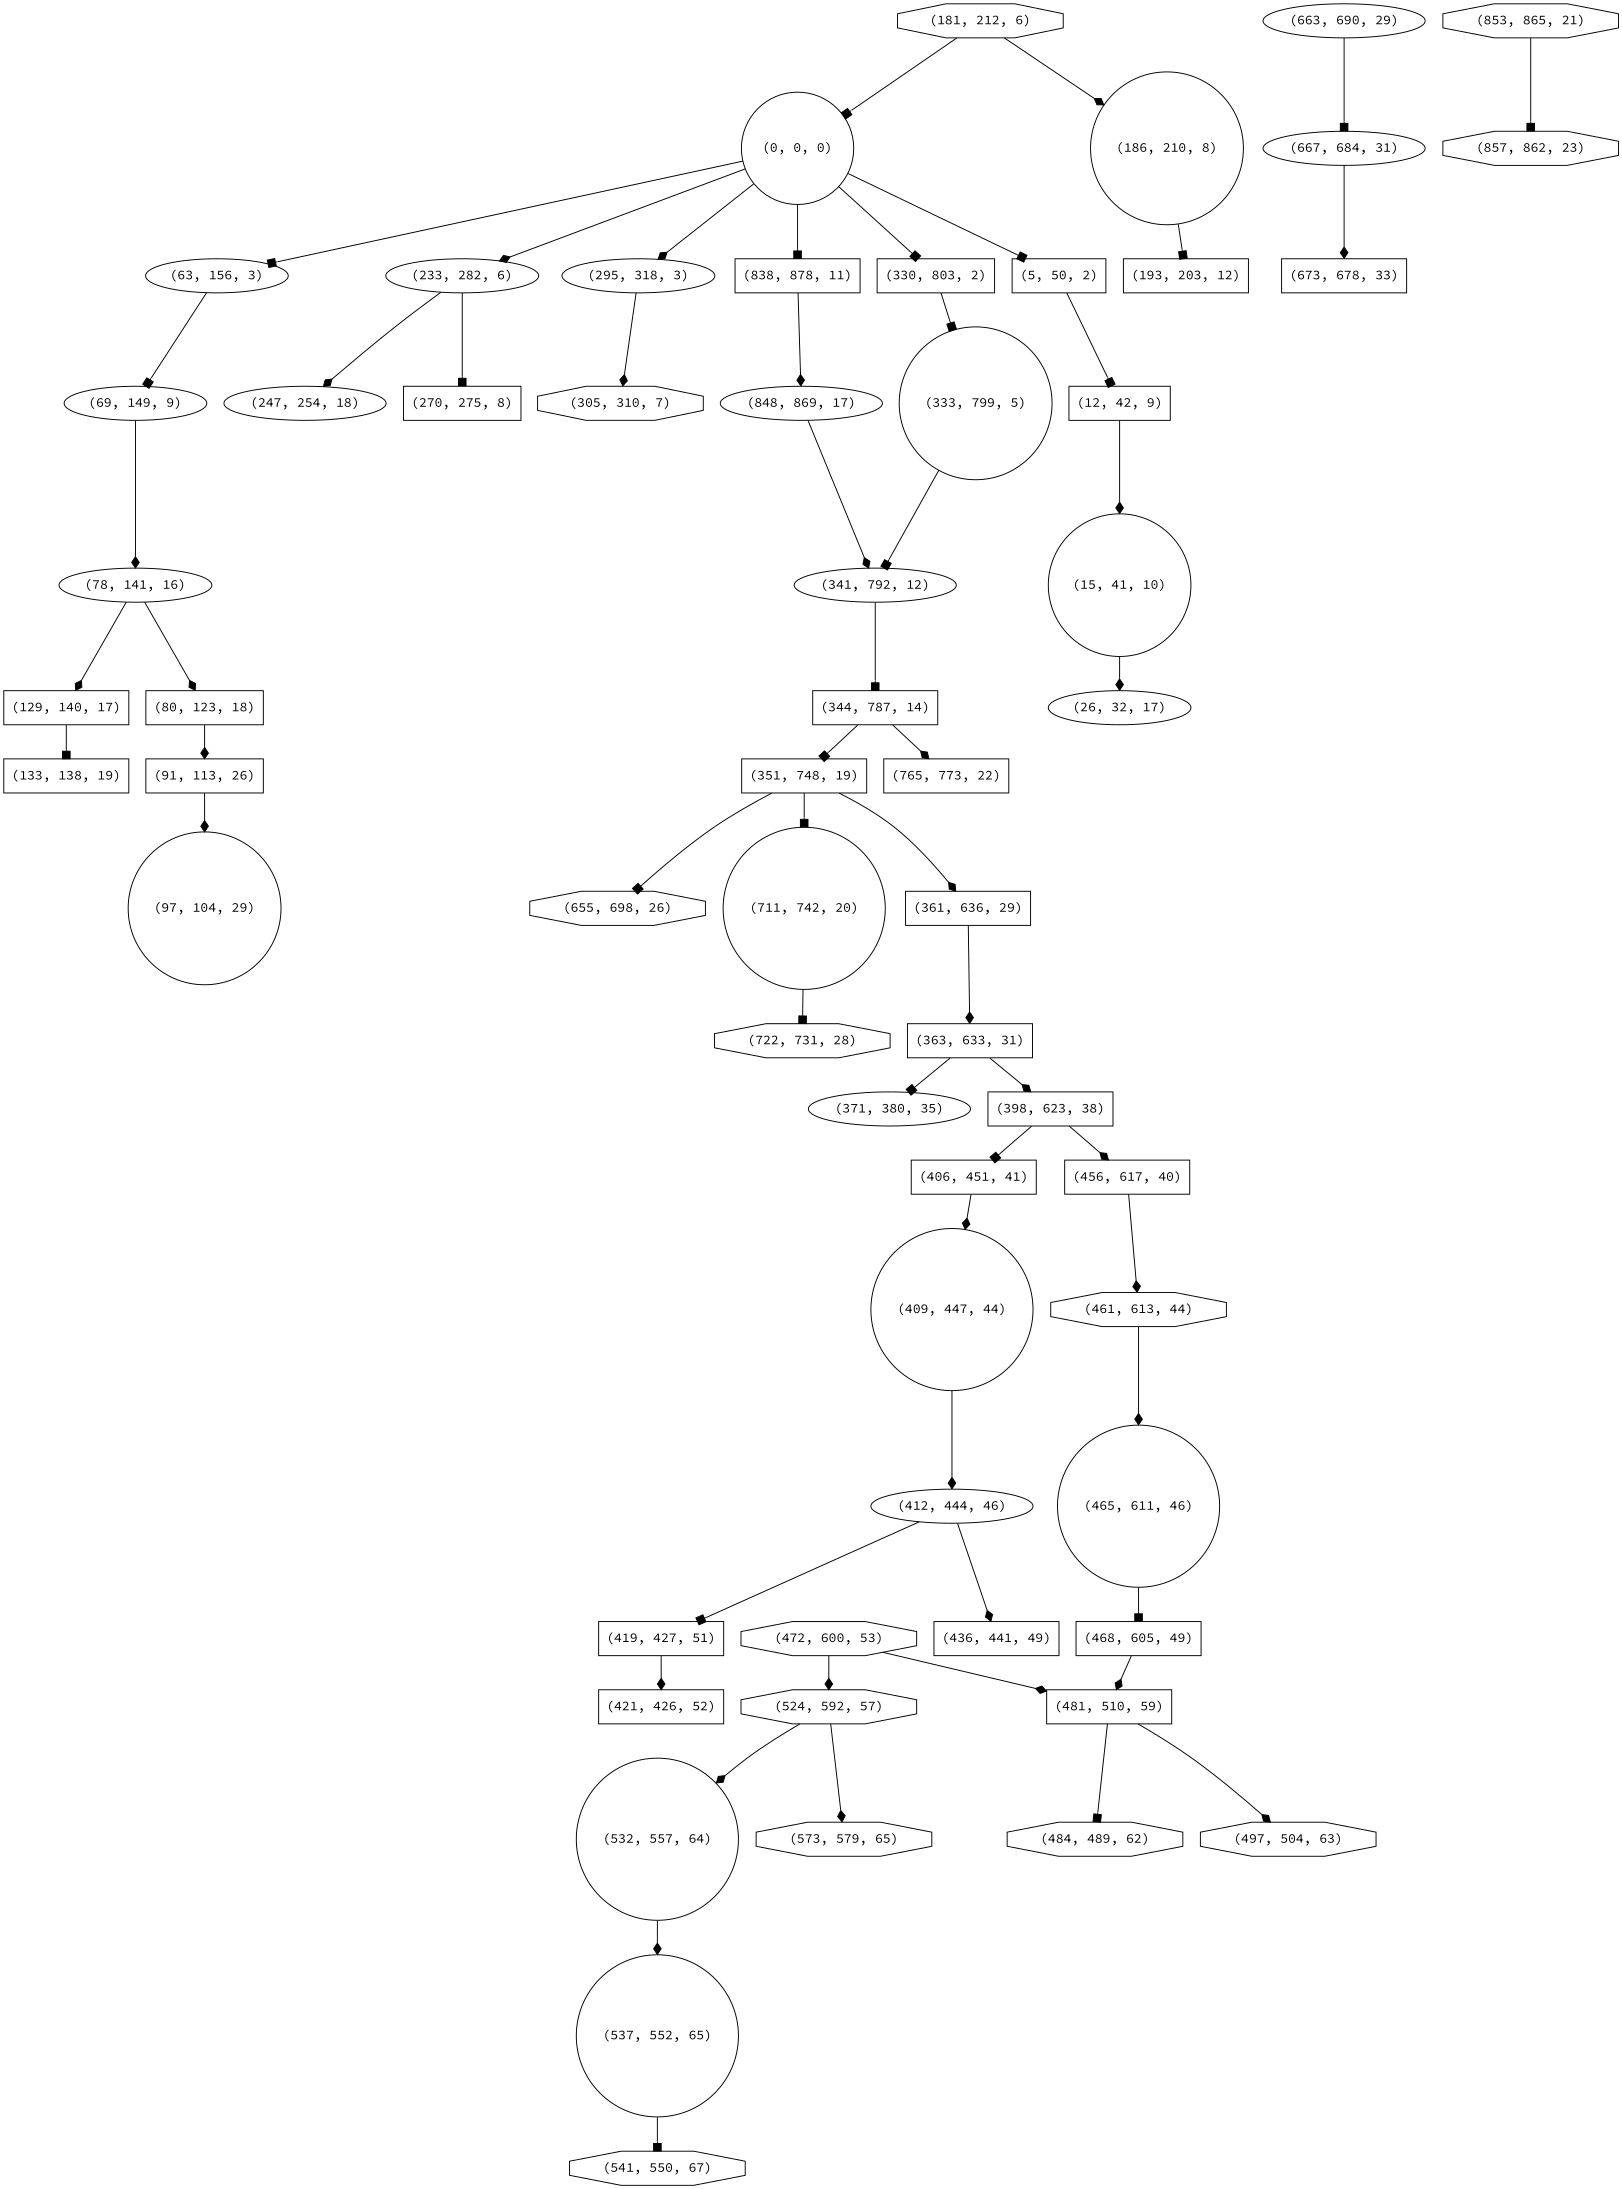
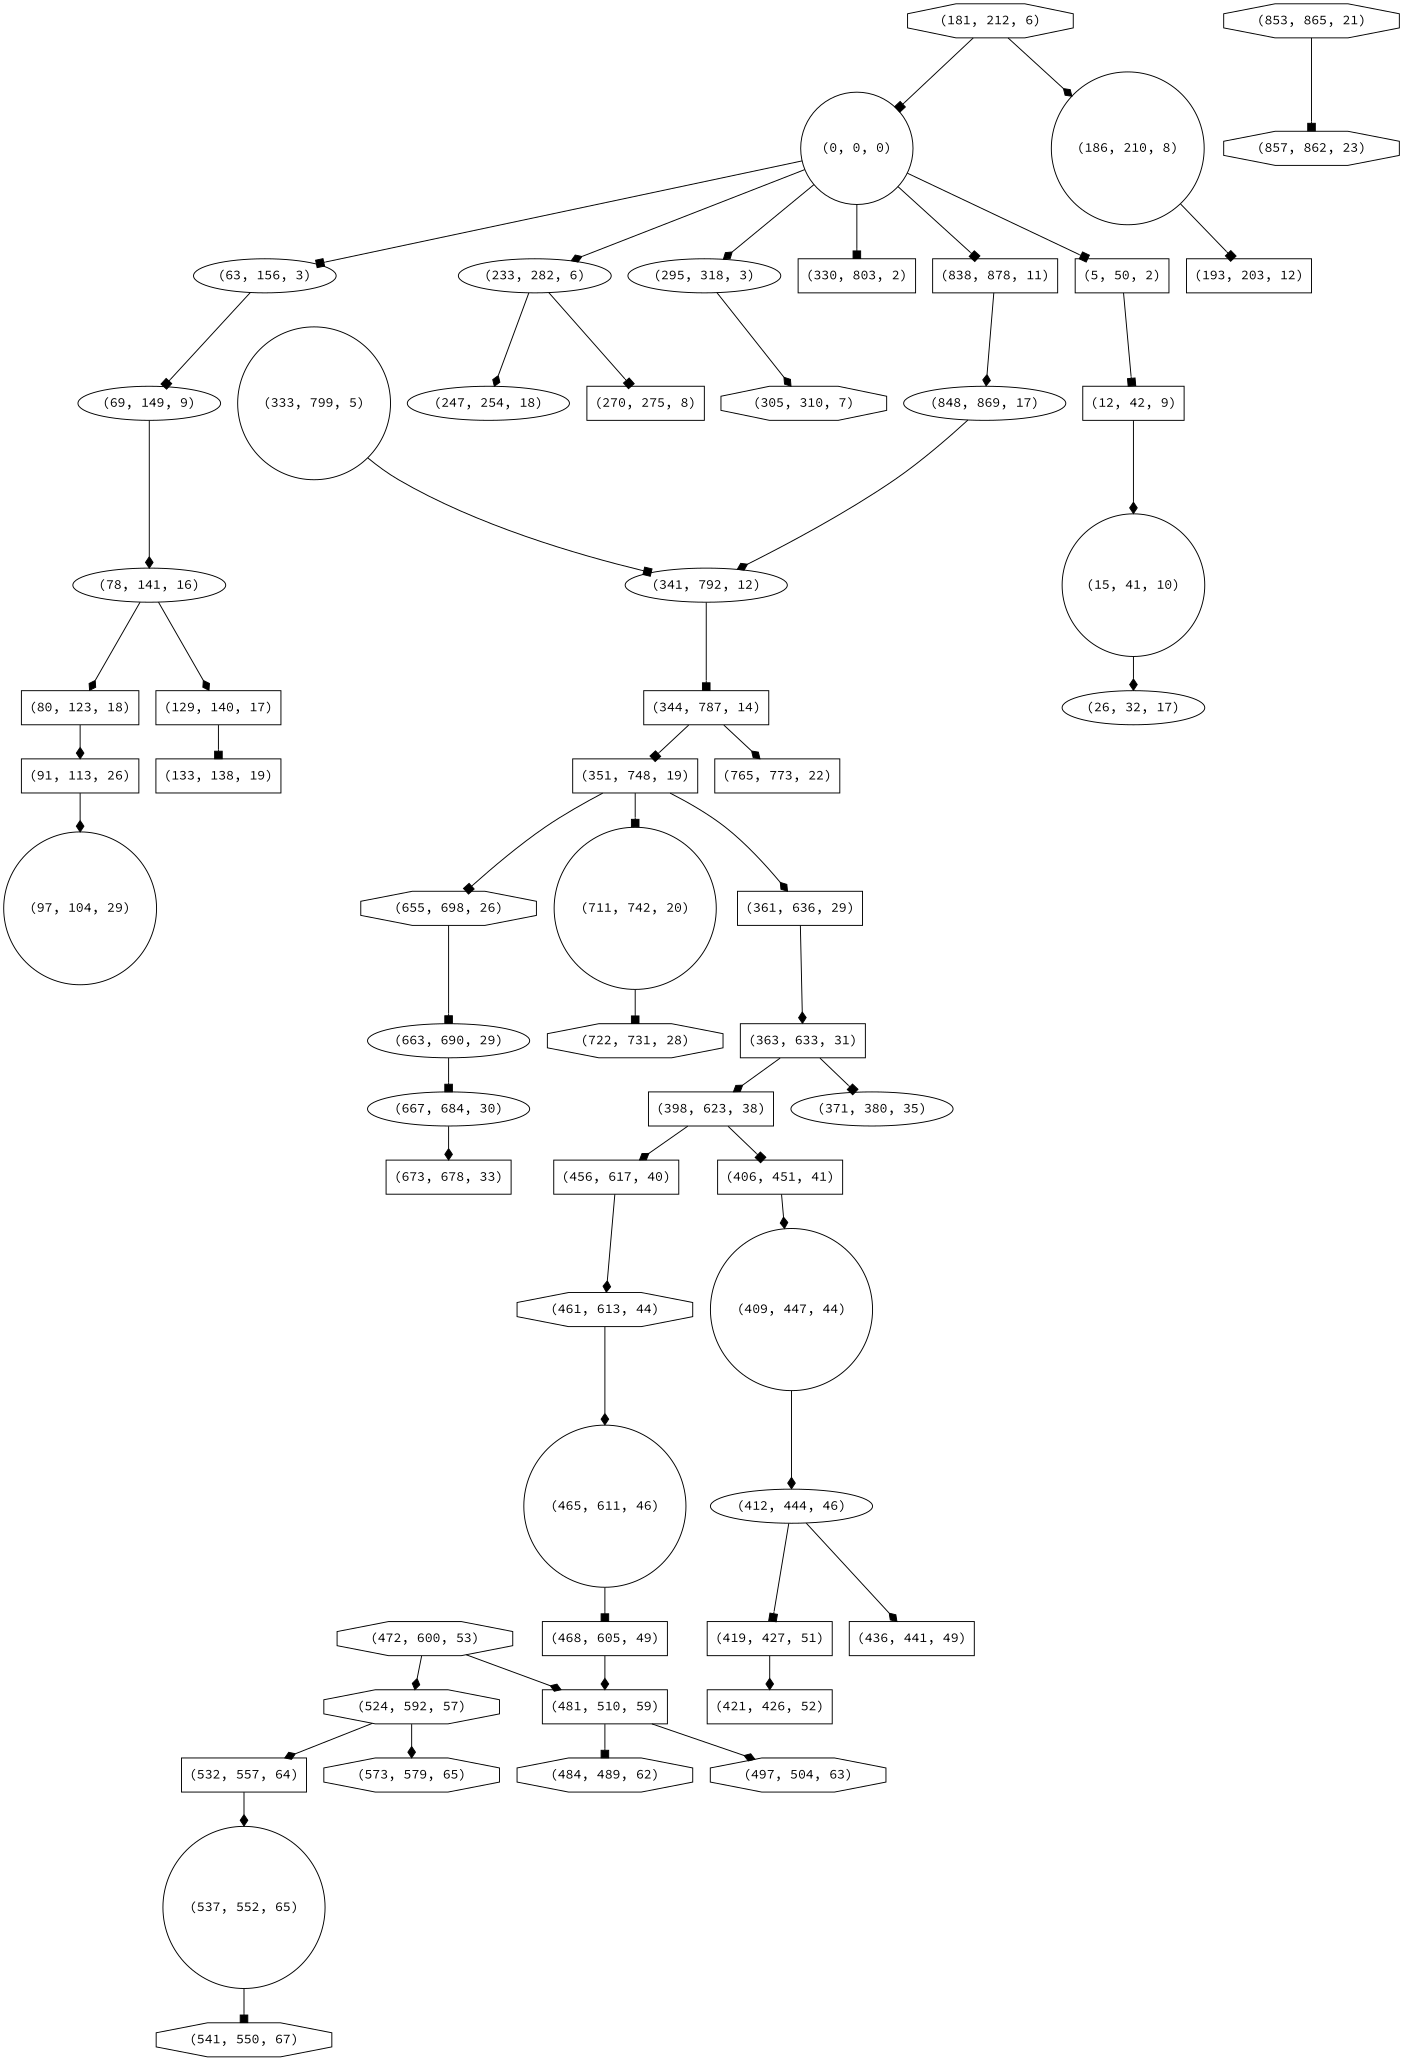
(1344, 148) -> (449, 1109)
(945, 307) -> none
none -> (449, 970)
(657, 1839) -> (244, 1775)
